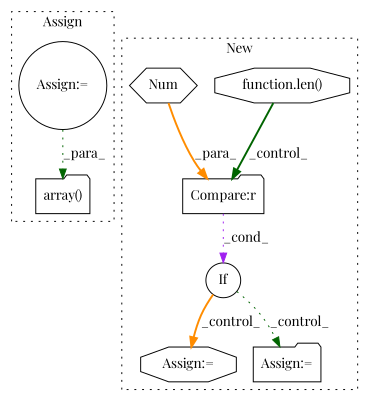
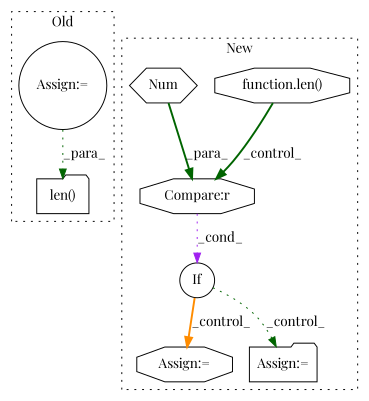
(63, 23) -> (63, 23)
(182, 138) -> (179, 136)
(63, 196) -> (63, 196)
(223, 196) -> (197, 196)
